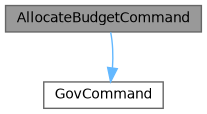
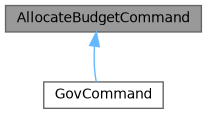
(113, 50) -> (94, 64)
